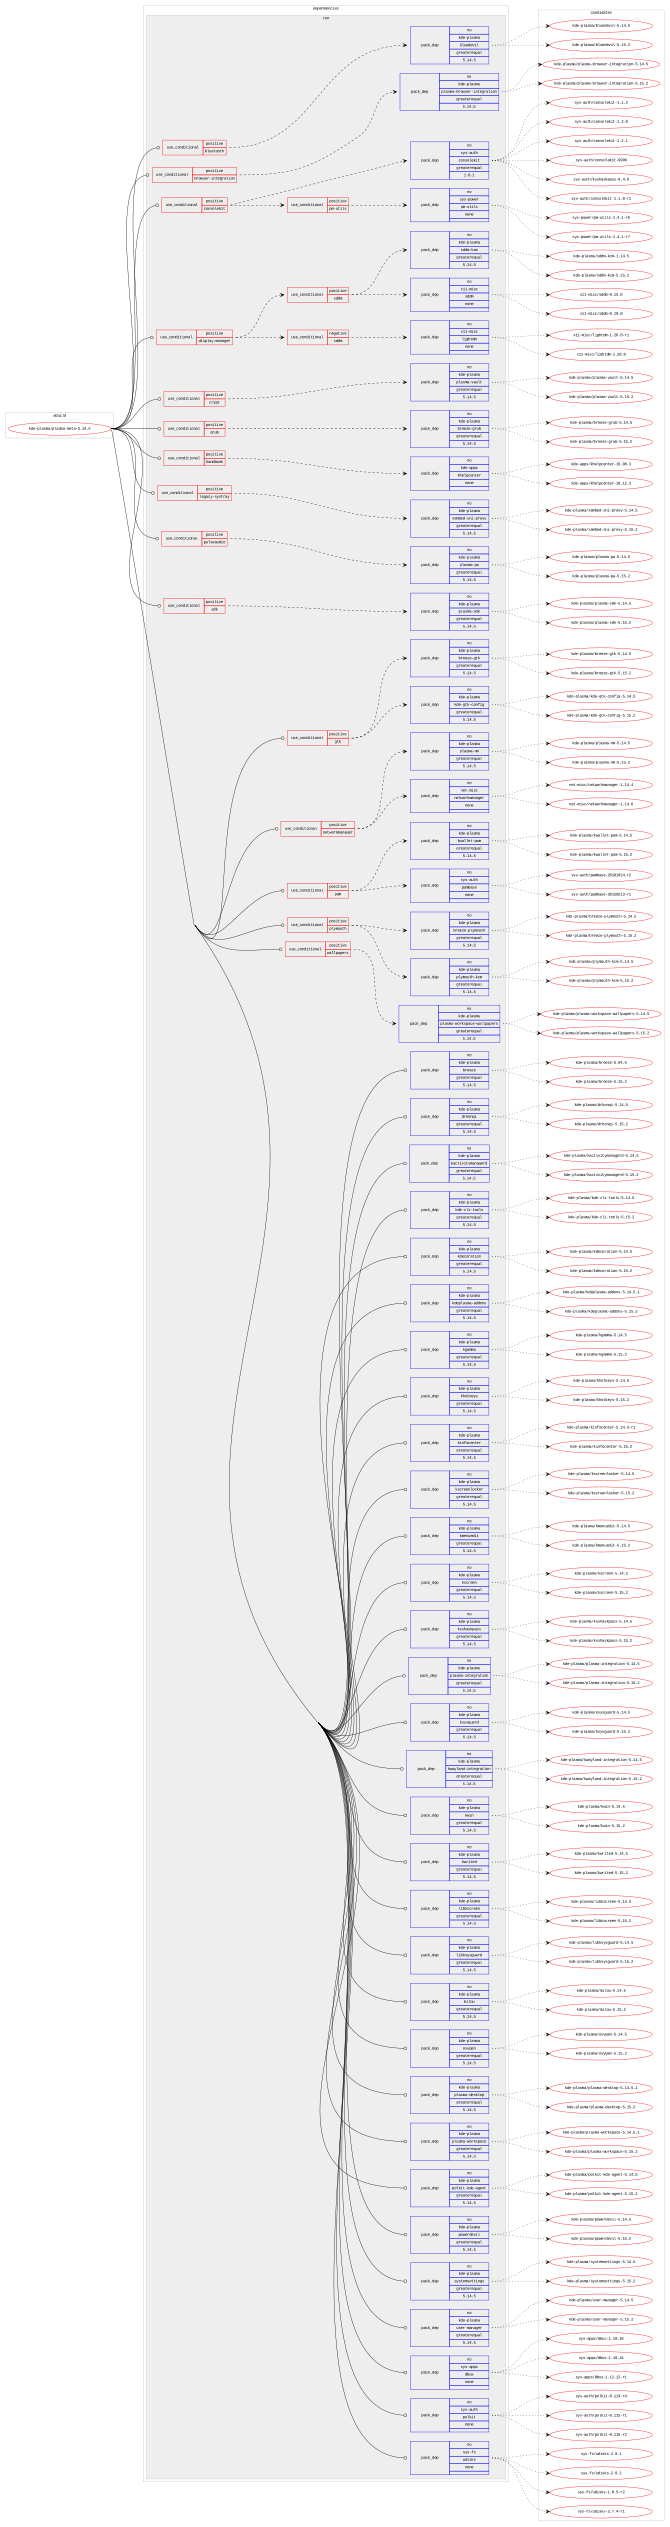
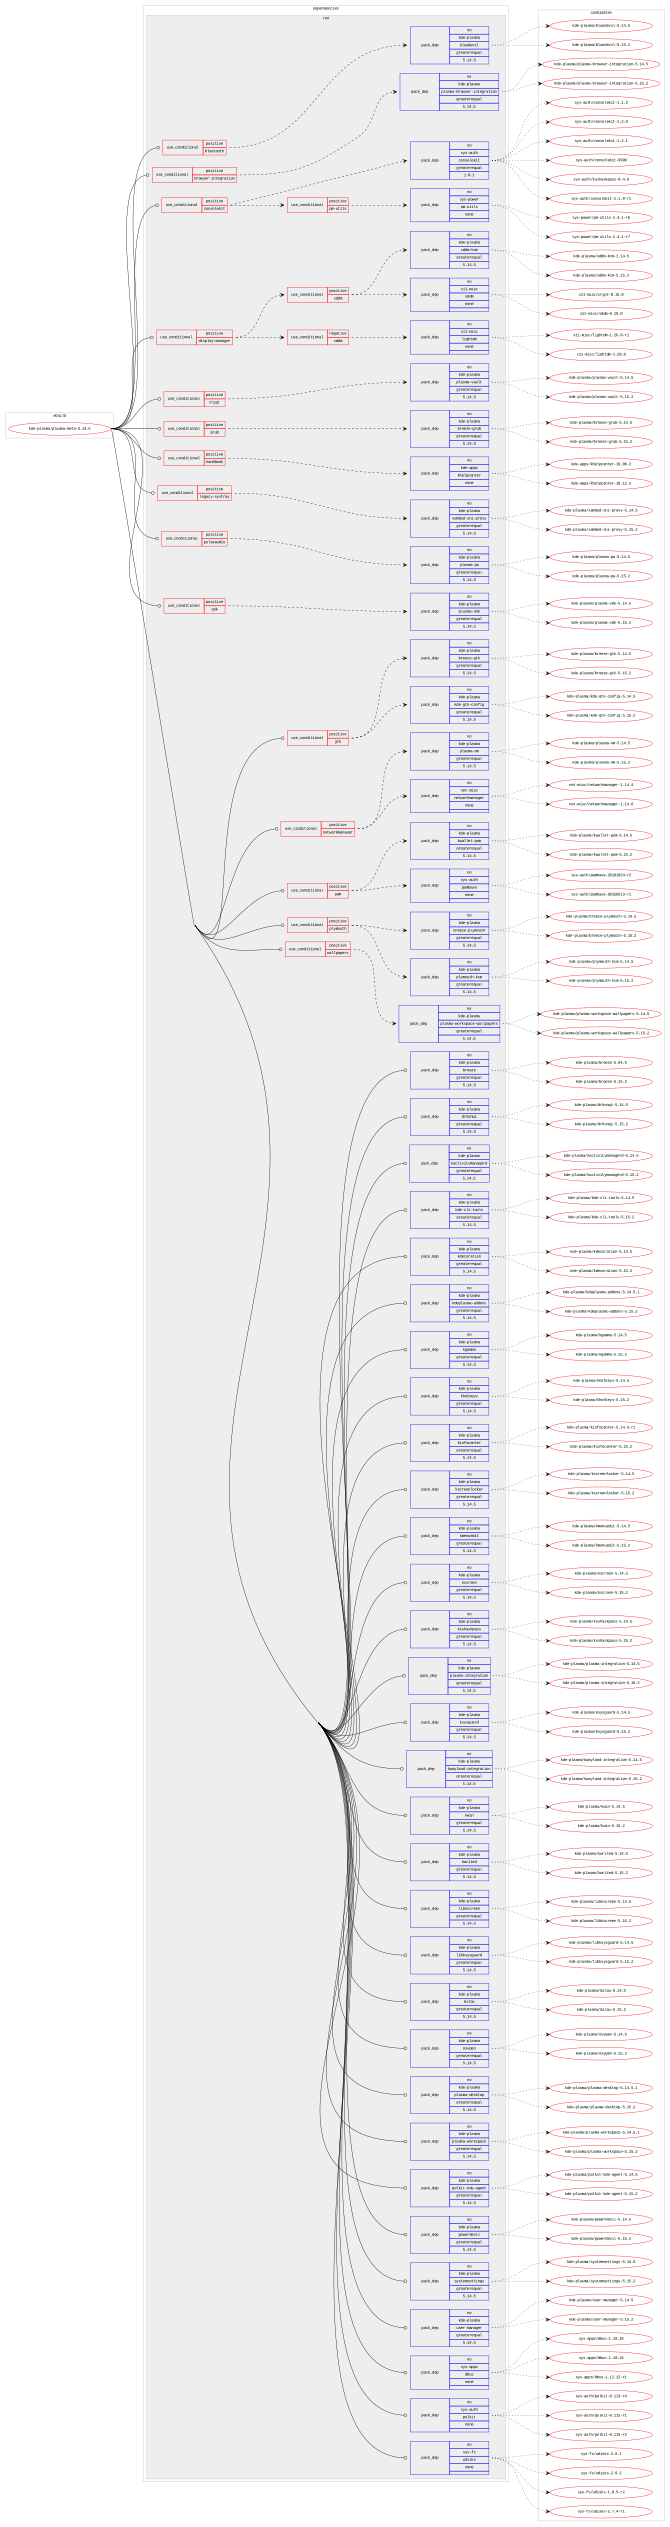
(601, 295) -> (601, 295)
